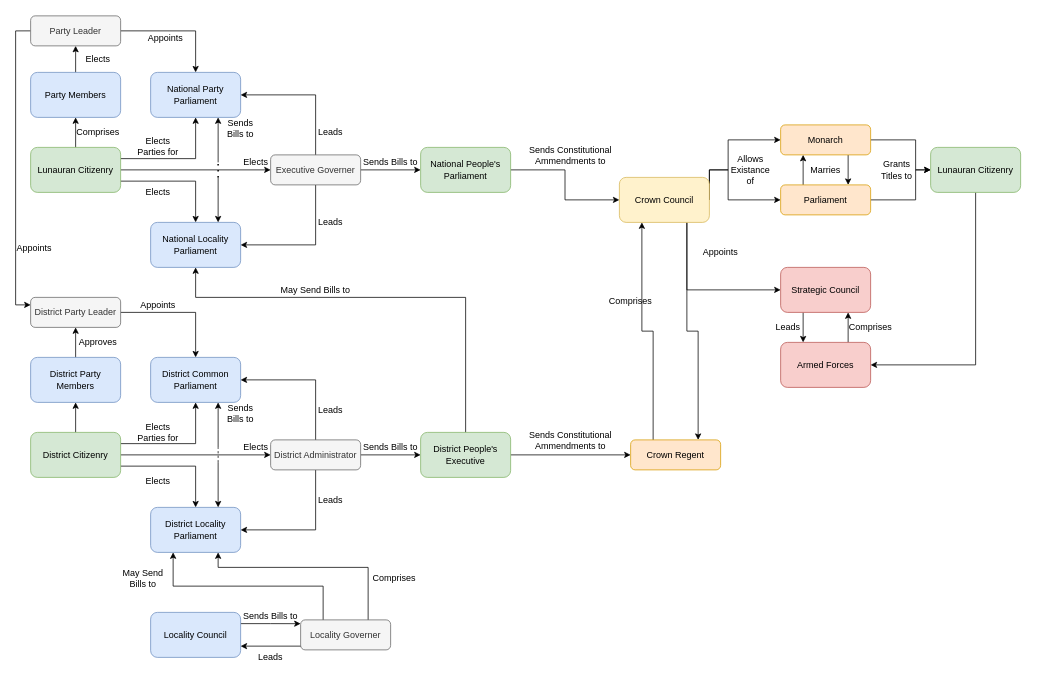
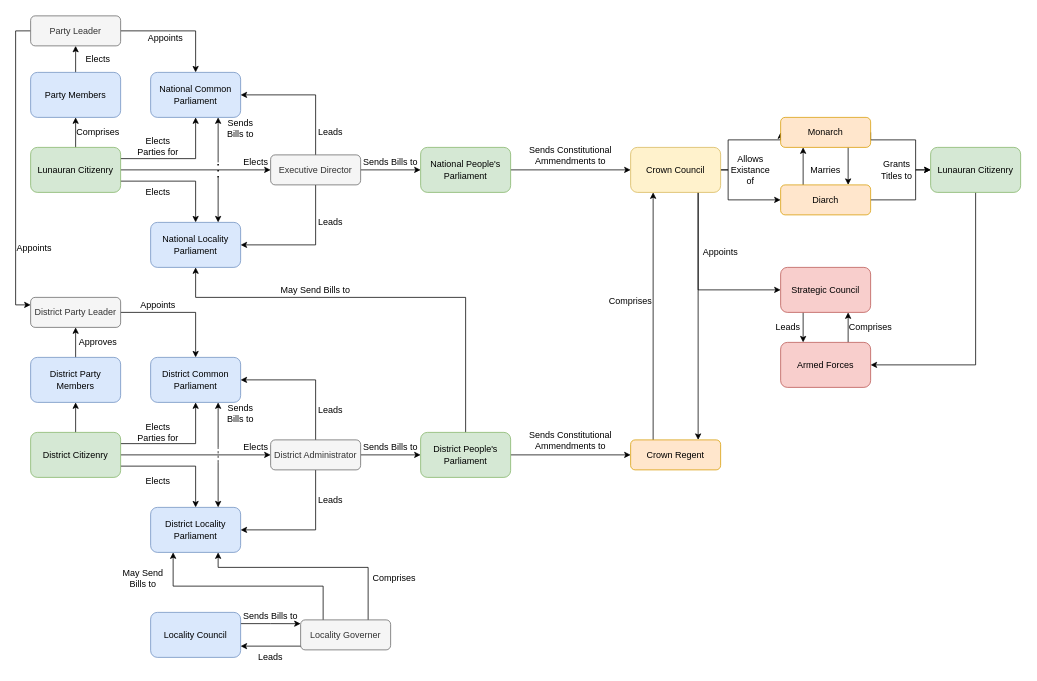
(195, 95) -> (195, 95)
(825, 140) -> (825, 132)
(315, 170) -> (315, 170)
(664, 200) -> (675, 170)
(825, 200) -> (825, 200)
(465, 455) -> (465, 455)
